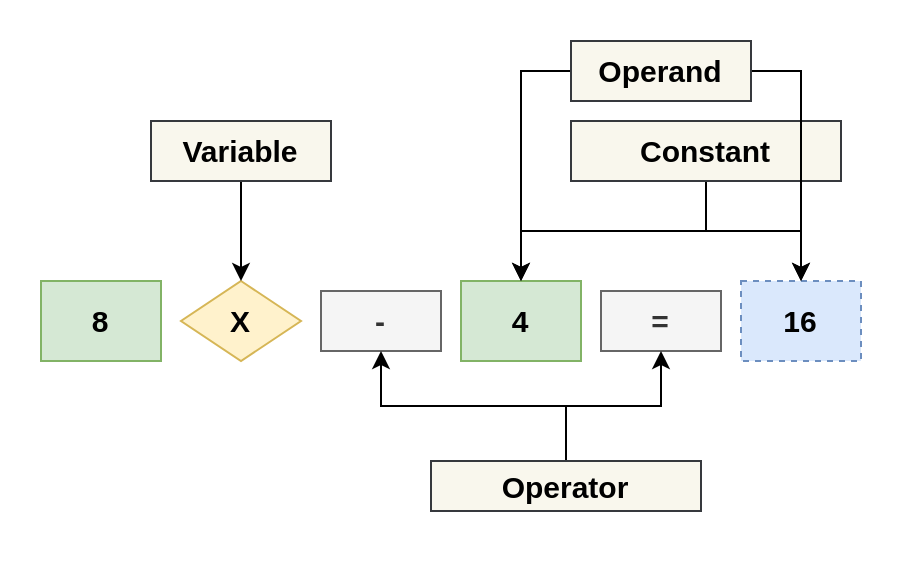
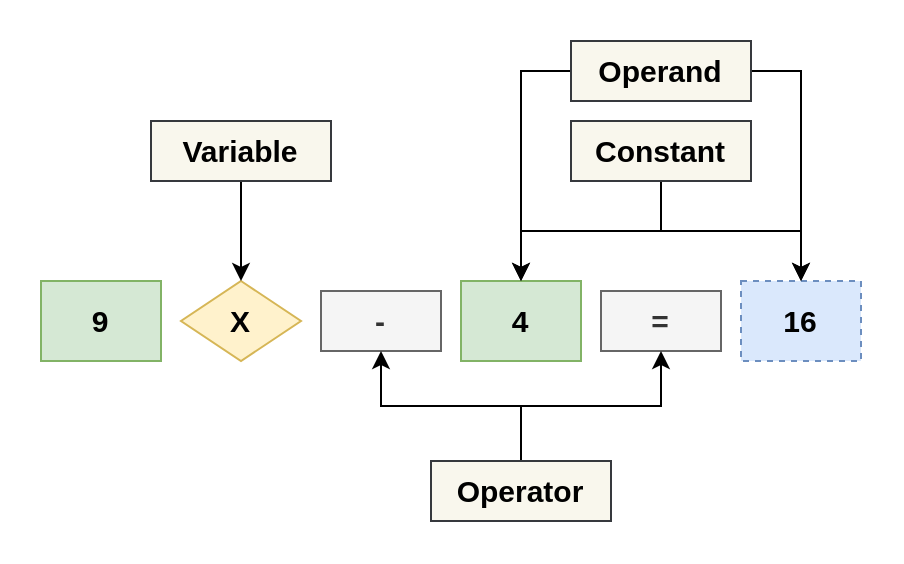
(706, 151) -> (661, 151)
(101, 321) -> (101, 321)
(566, 486) -> (521, 491)
